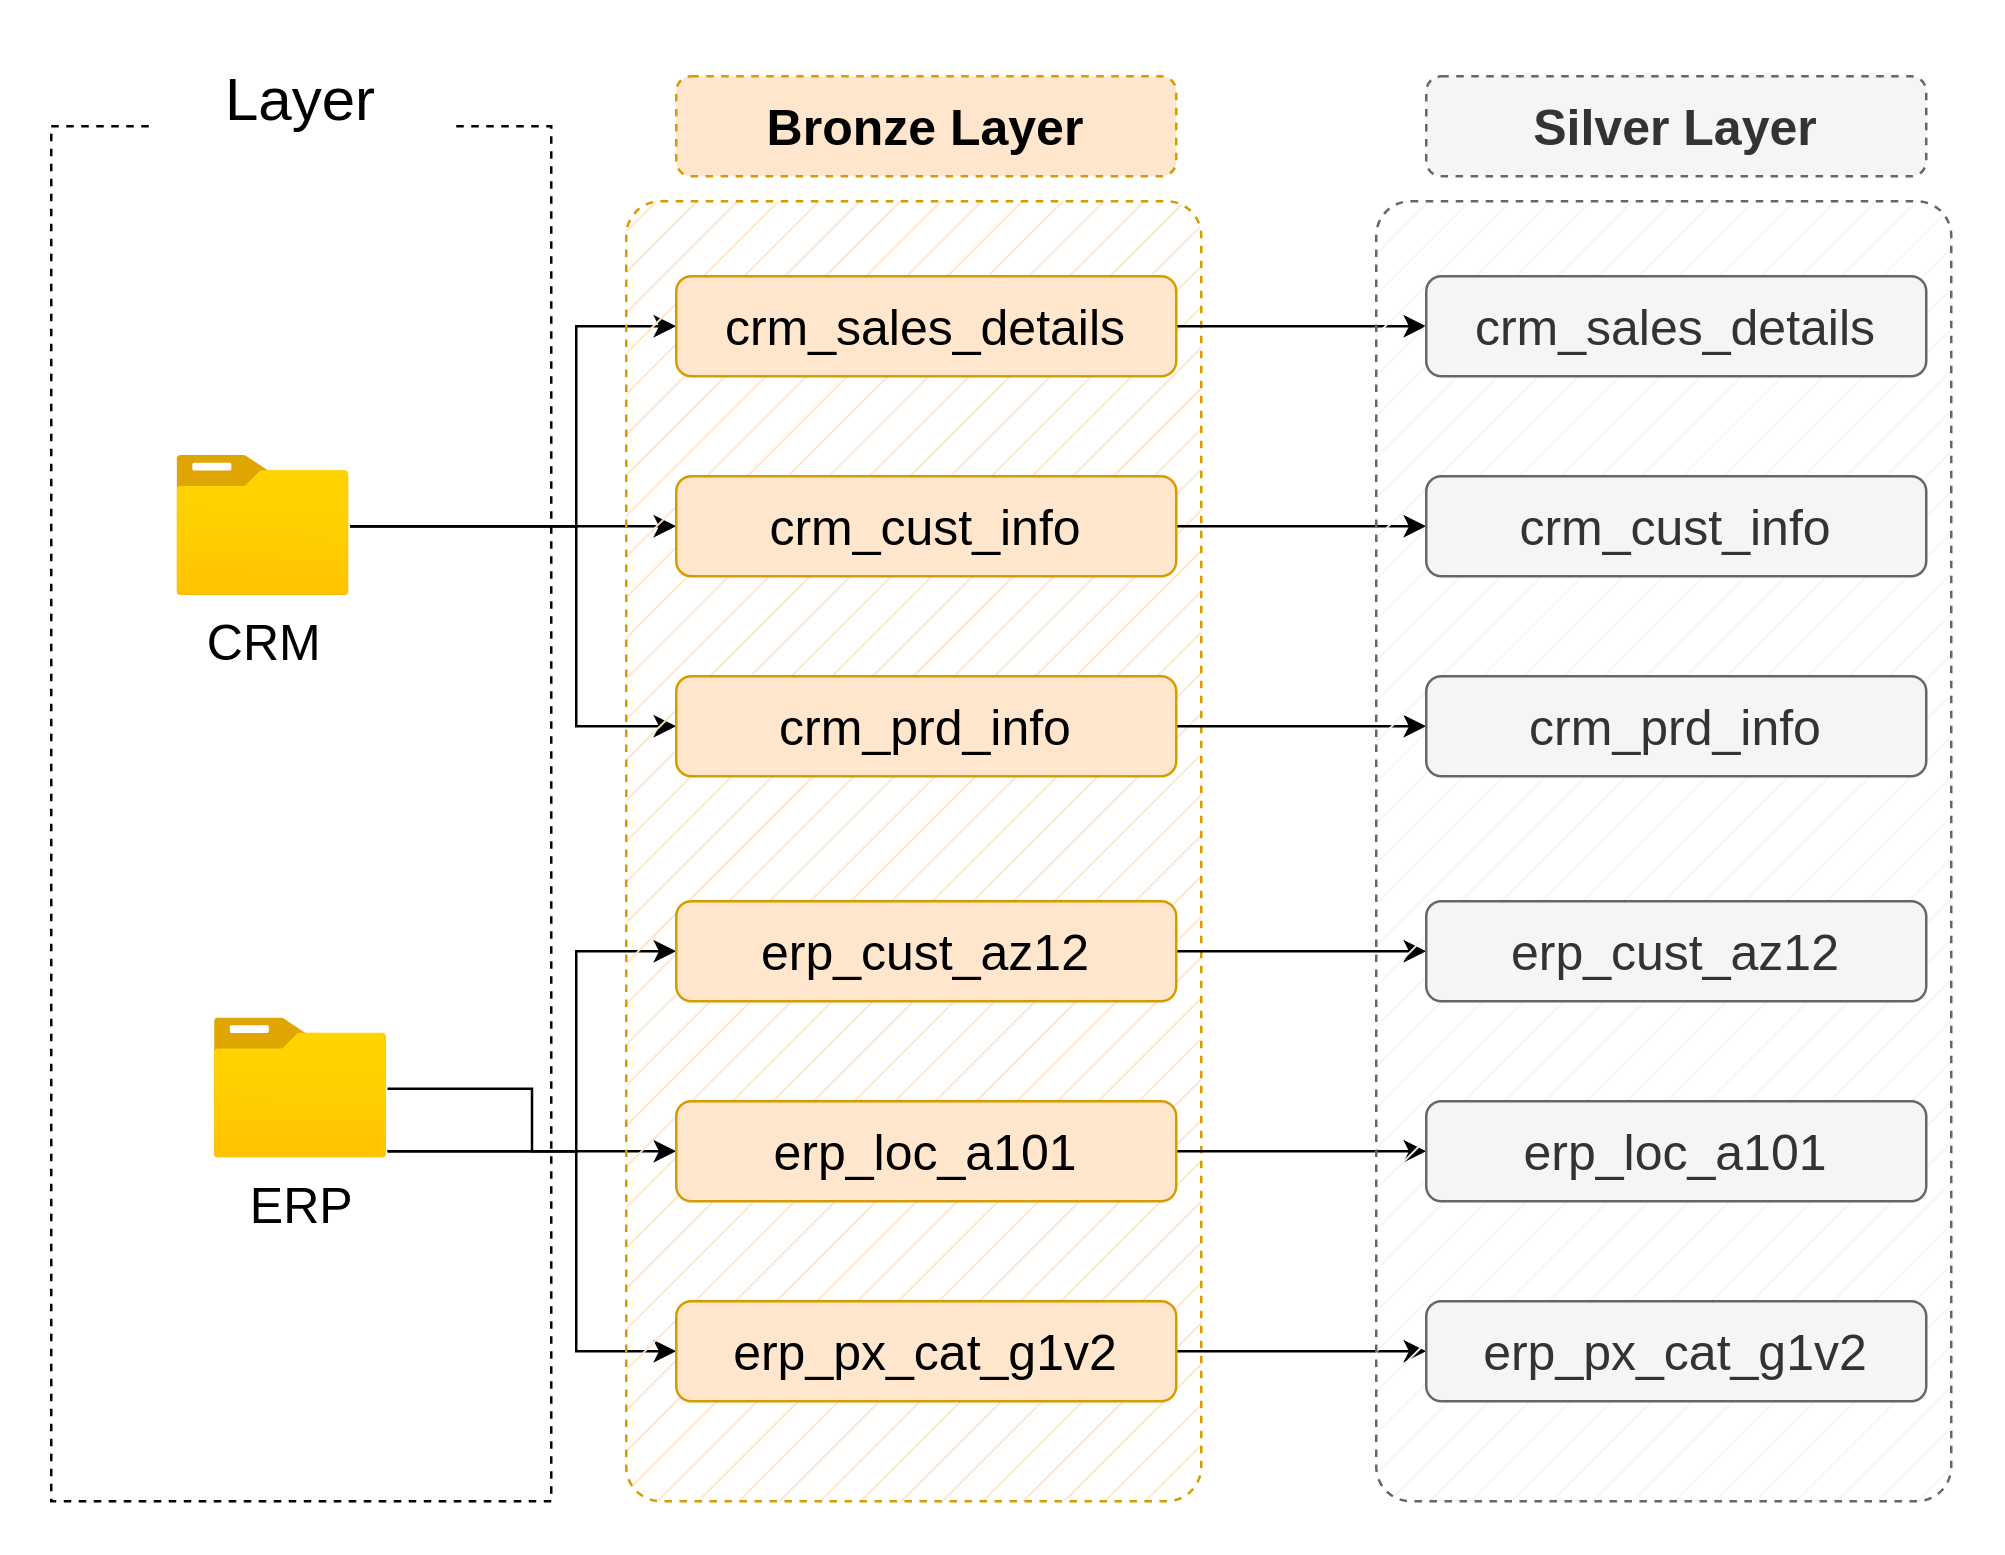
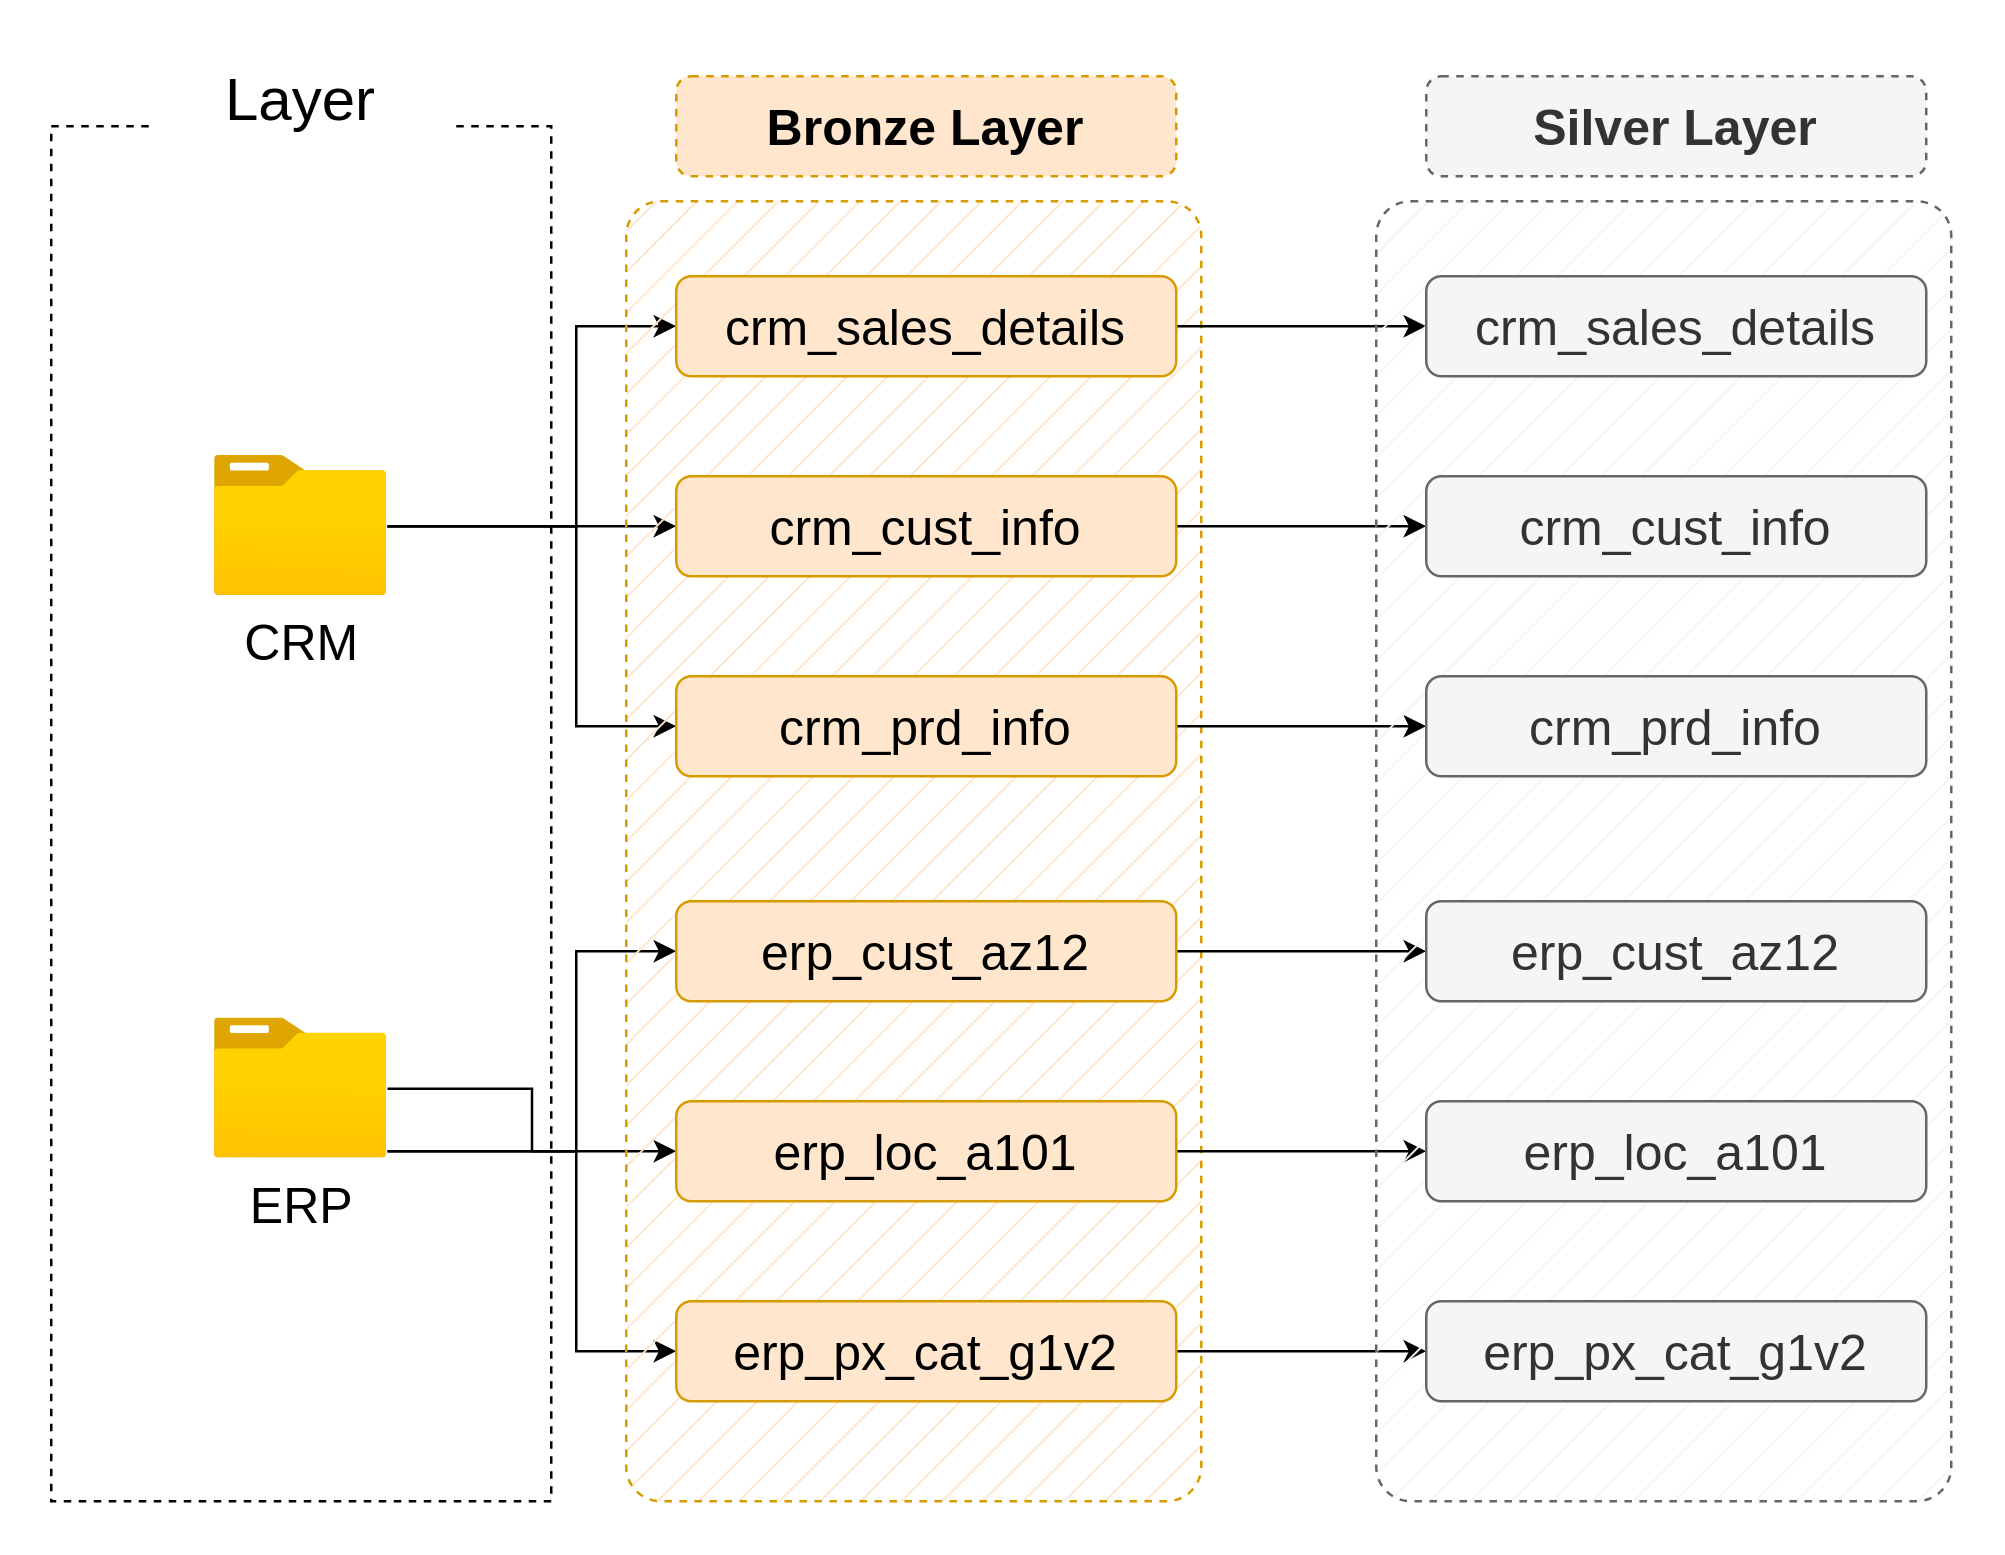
(264, 526) -> (301, 526)
